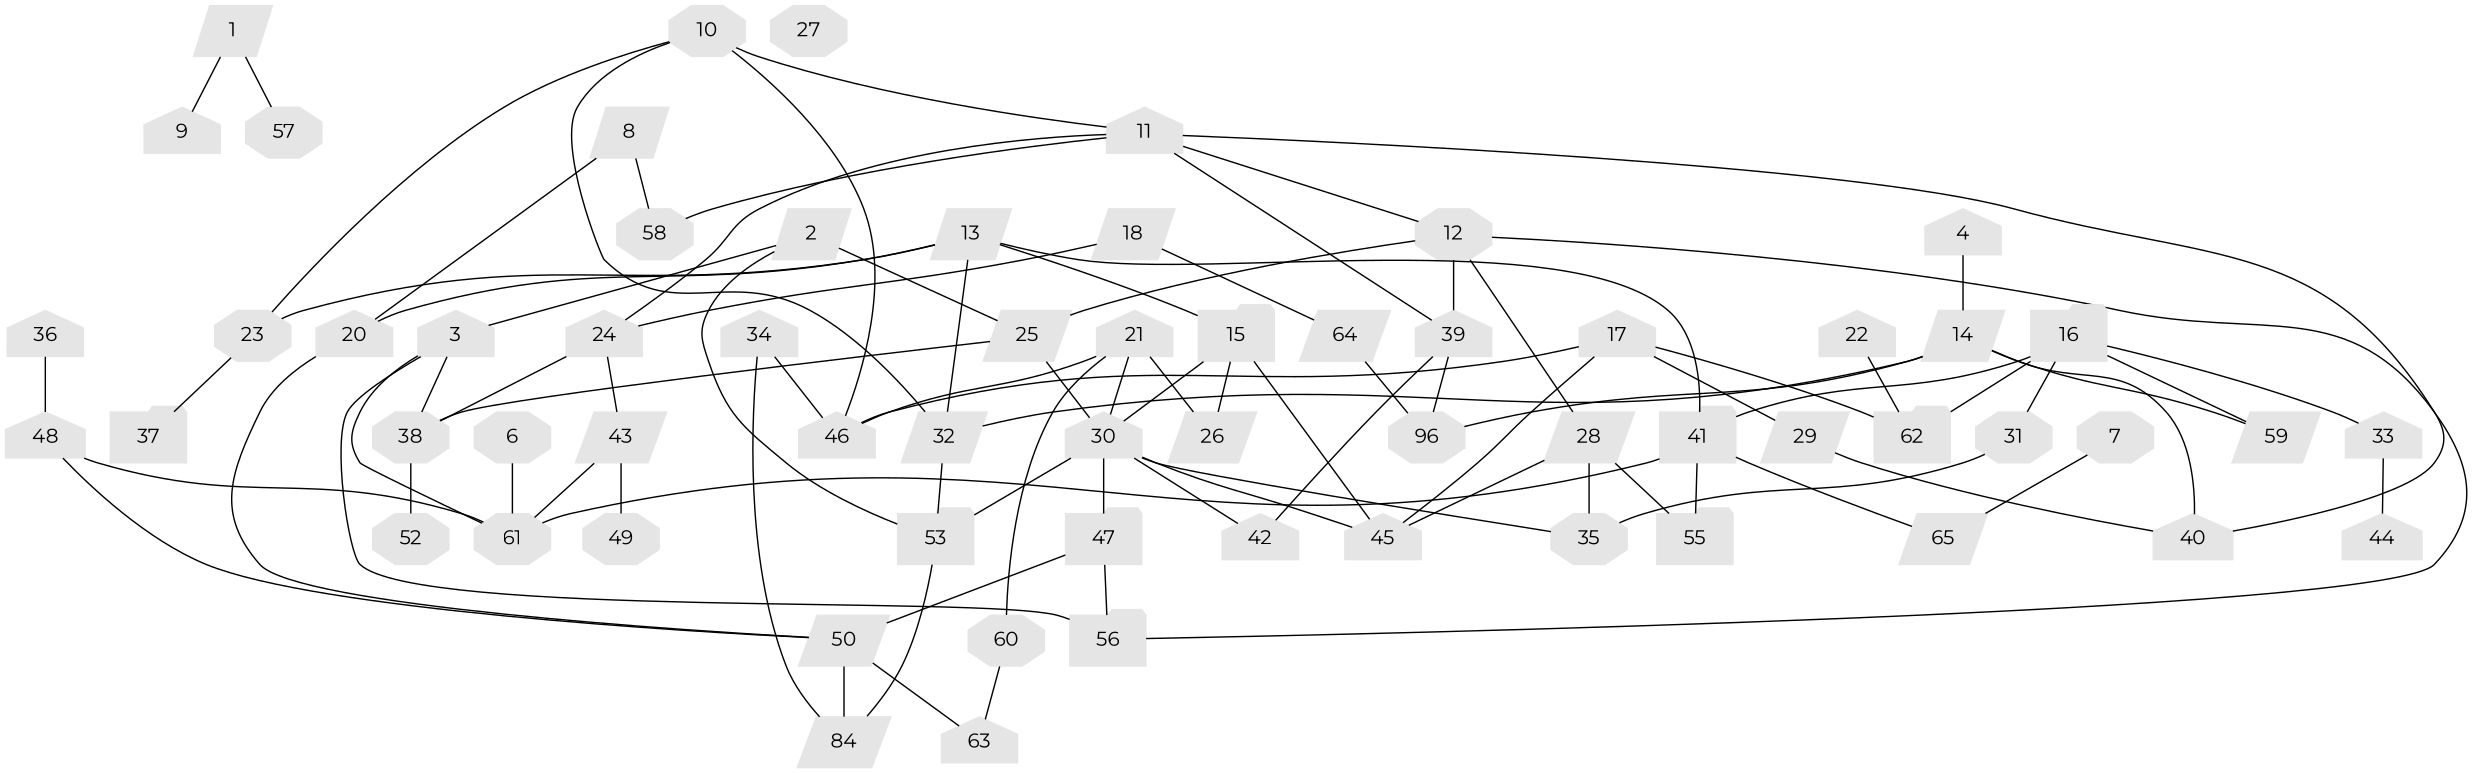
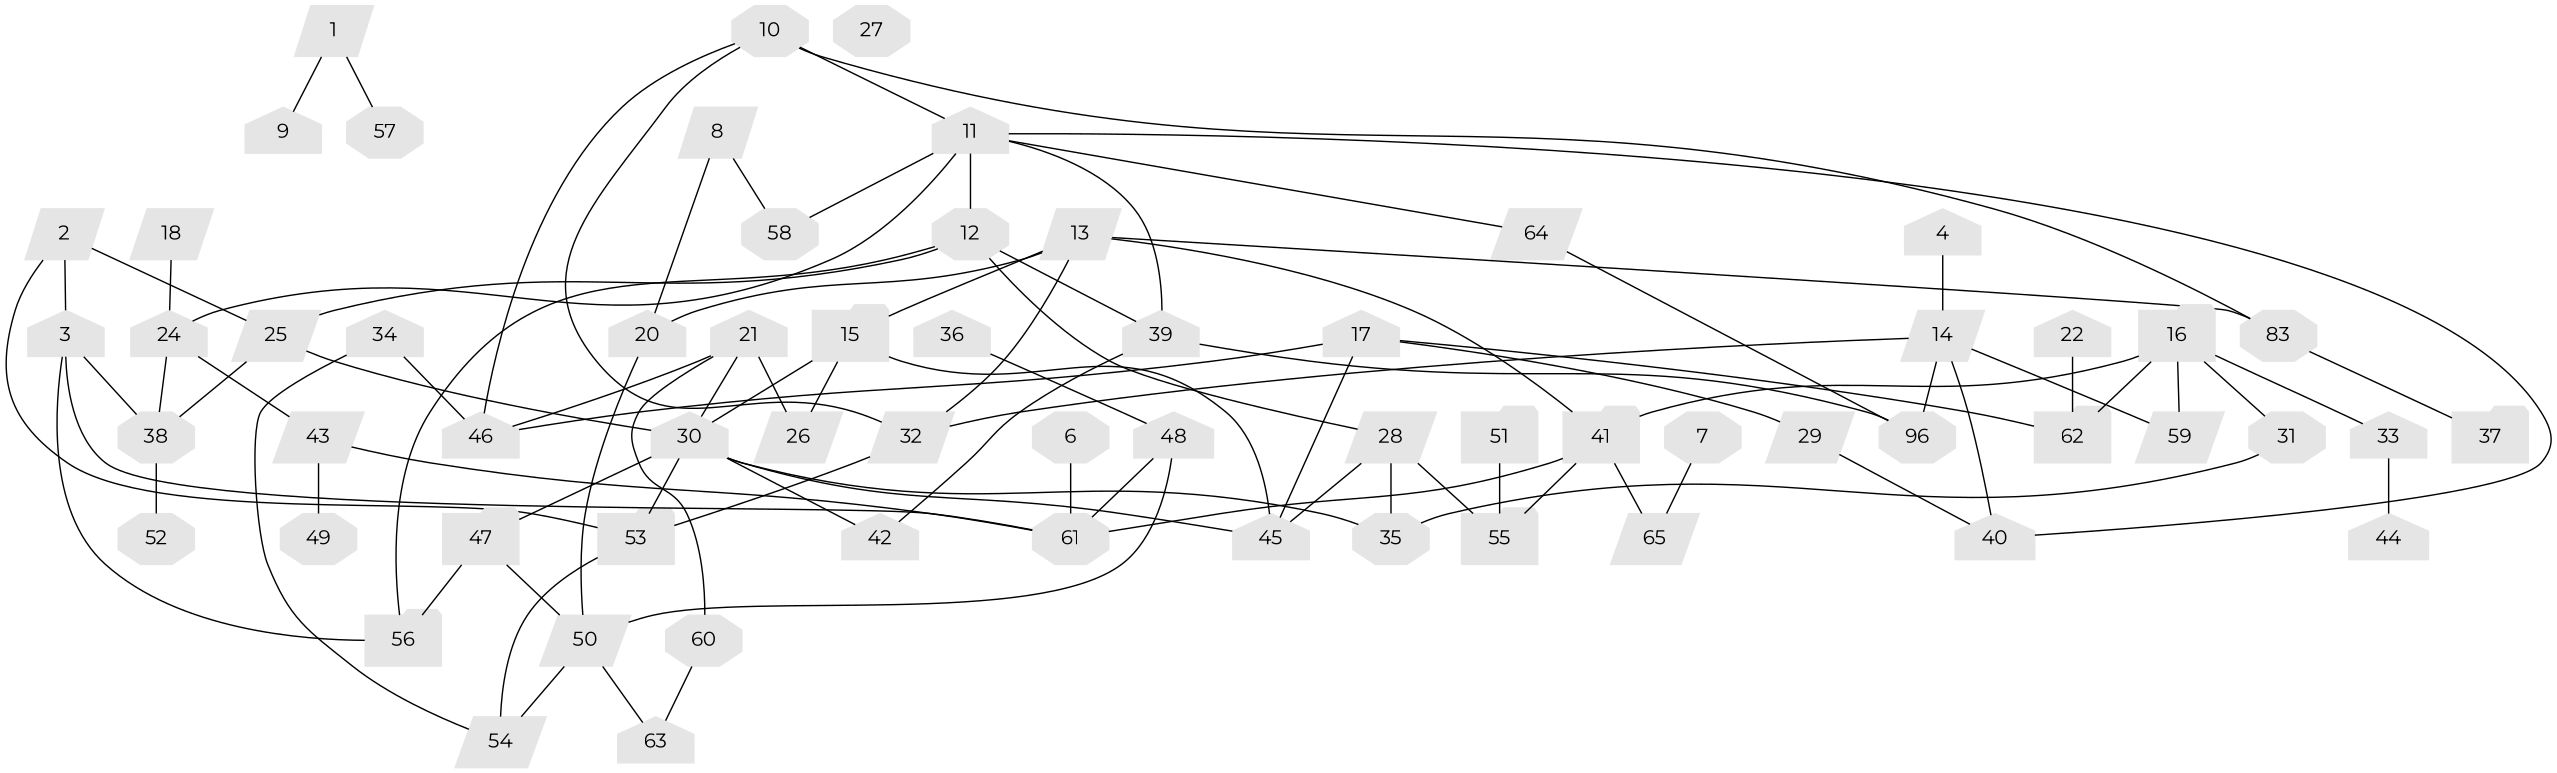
(1238, 285) -> (1256, 184)
(253, 336) -> (2279, 336)
none -> (1500, 437)
(844, 742) -> (501, 742)
